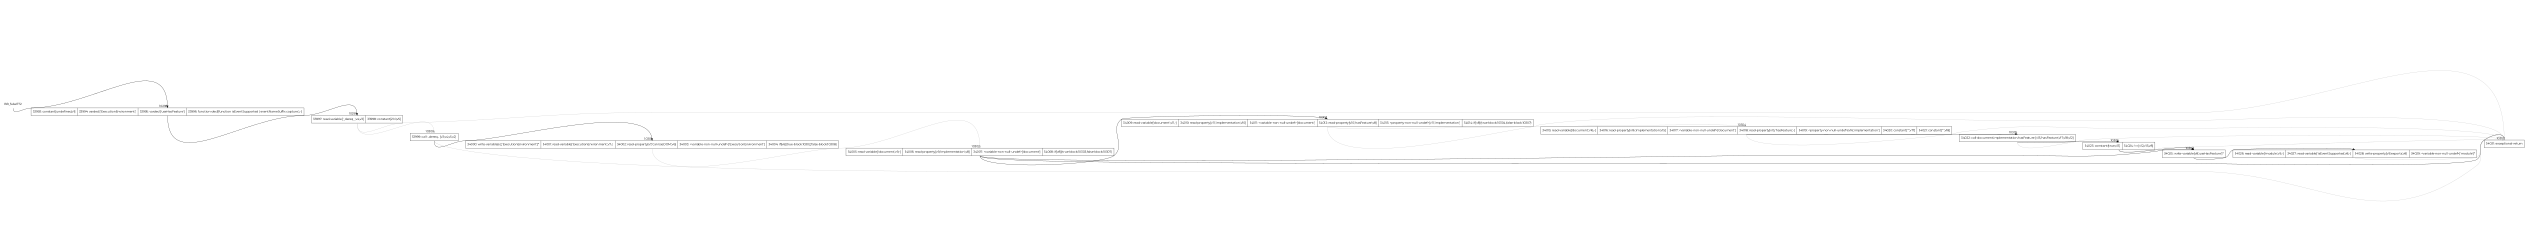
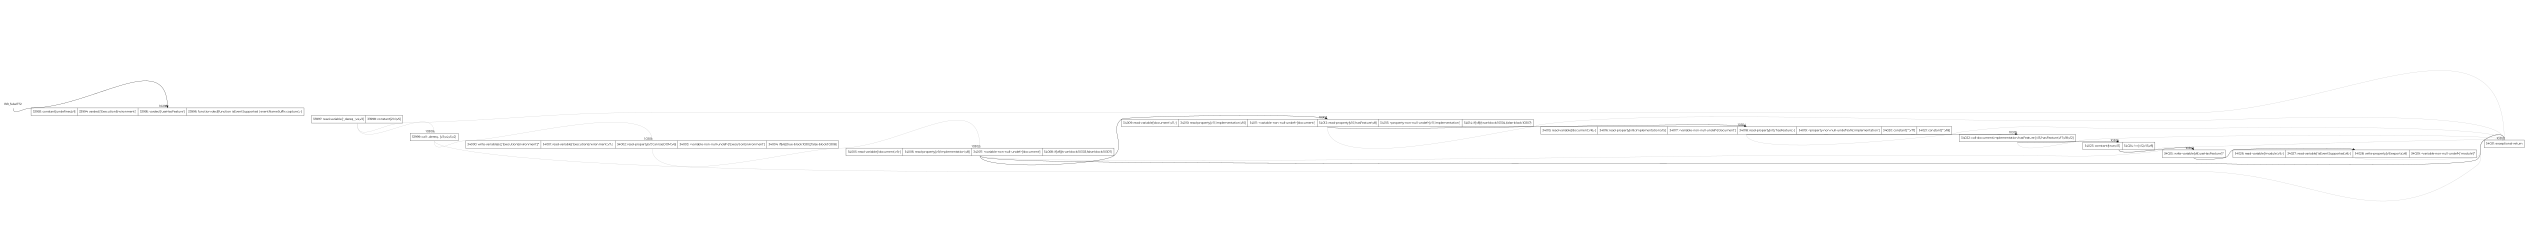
(256, 125) -> none
(1546, 127) -> (1546, 127)
(544, 130) -> (544, 130)
(1586, 158) -> (1586, 158)
